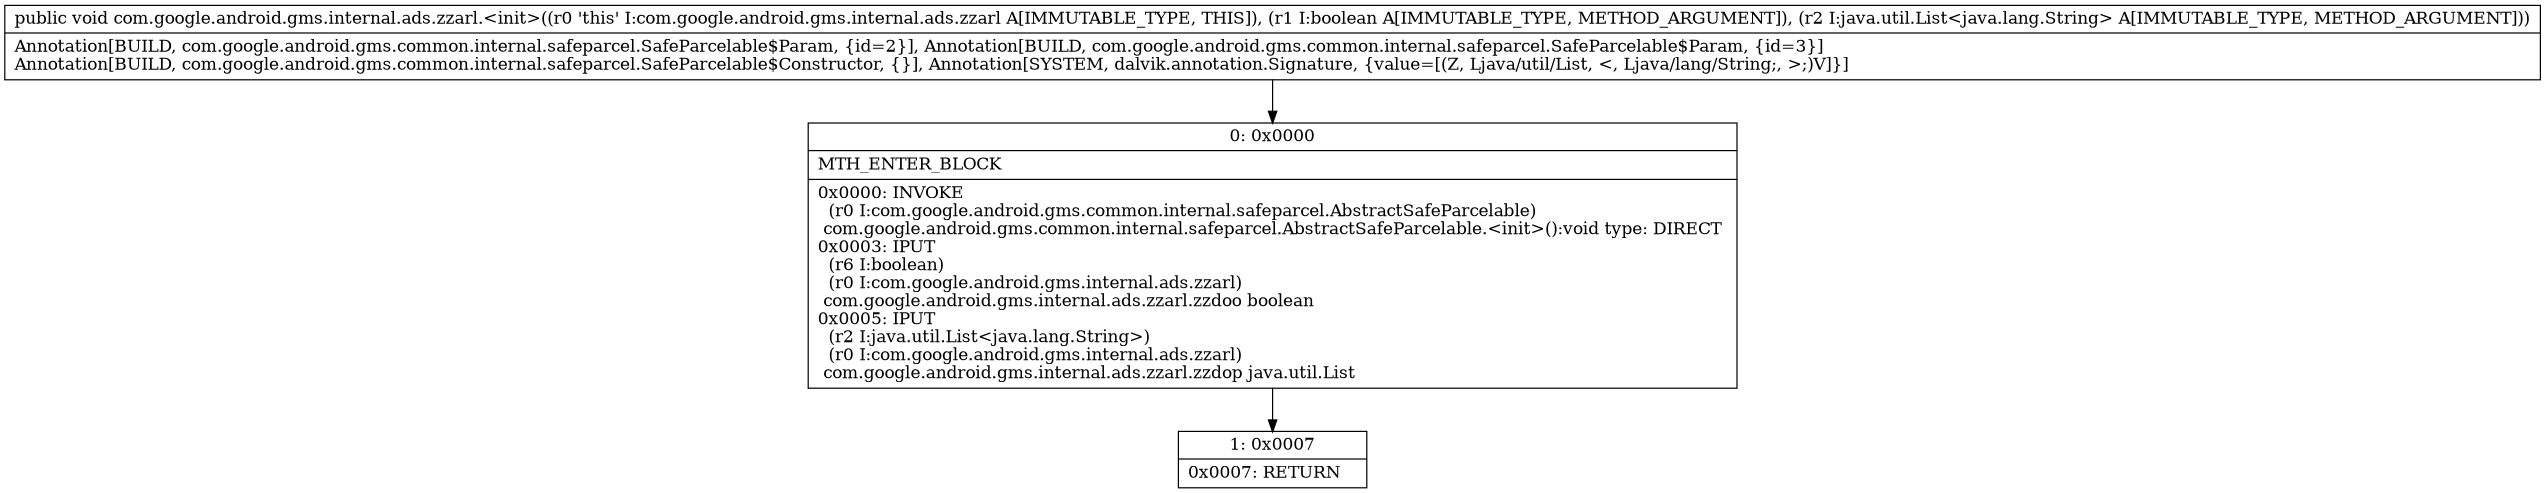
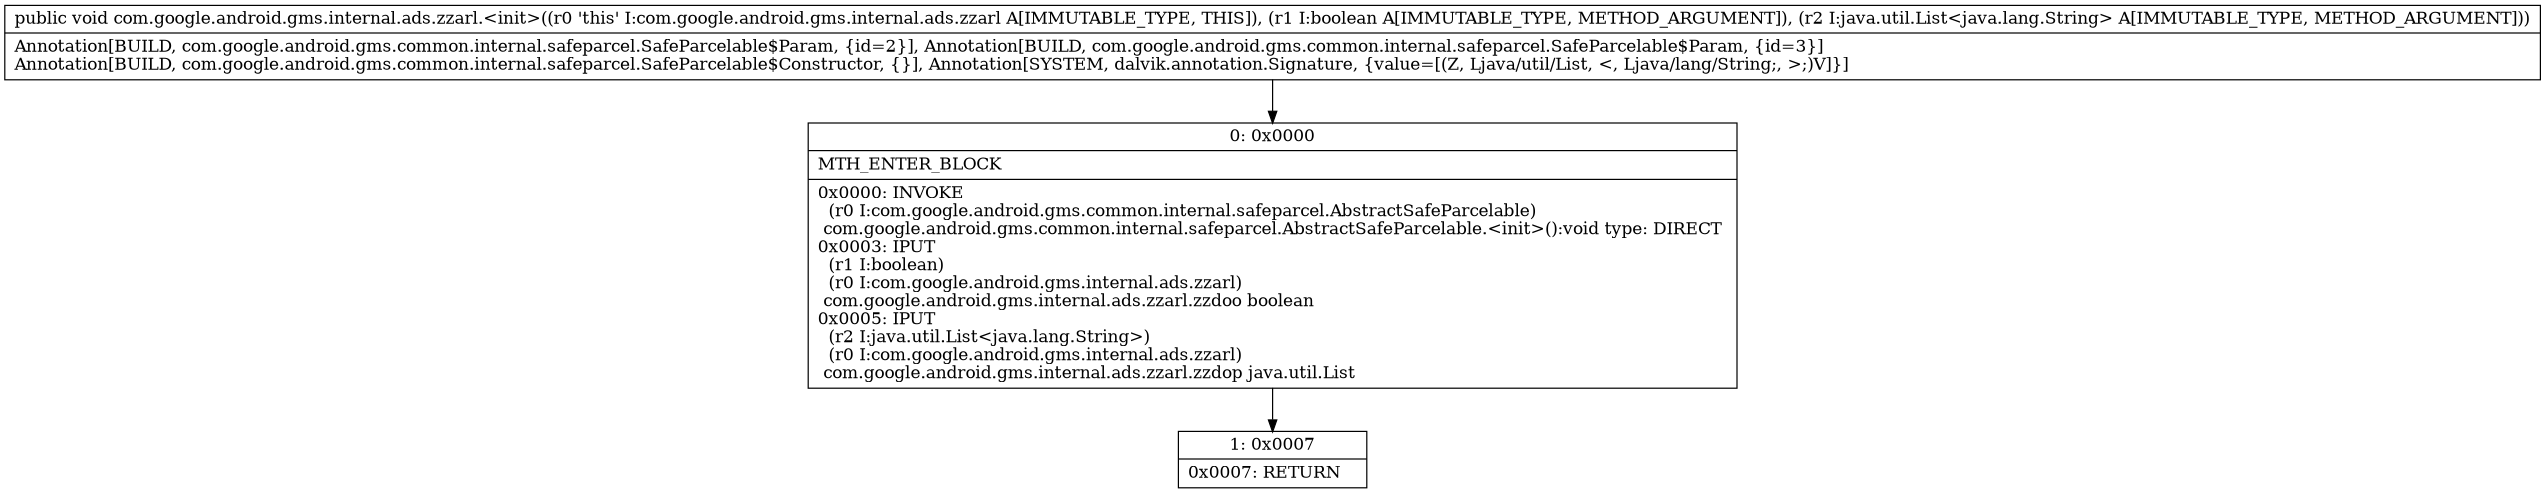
(881, 265) -> (881, 265)
